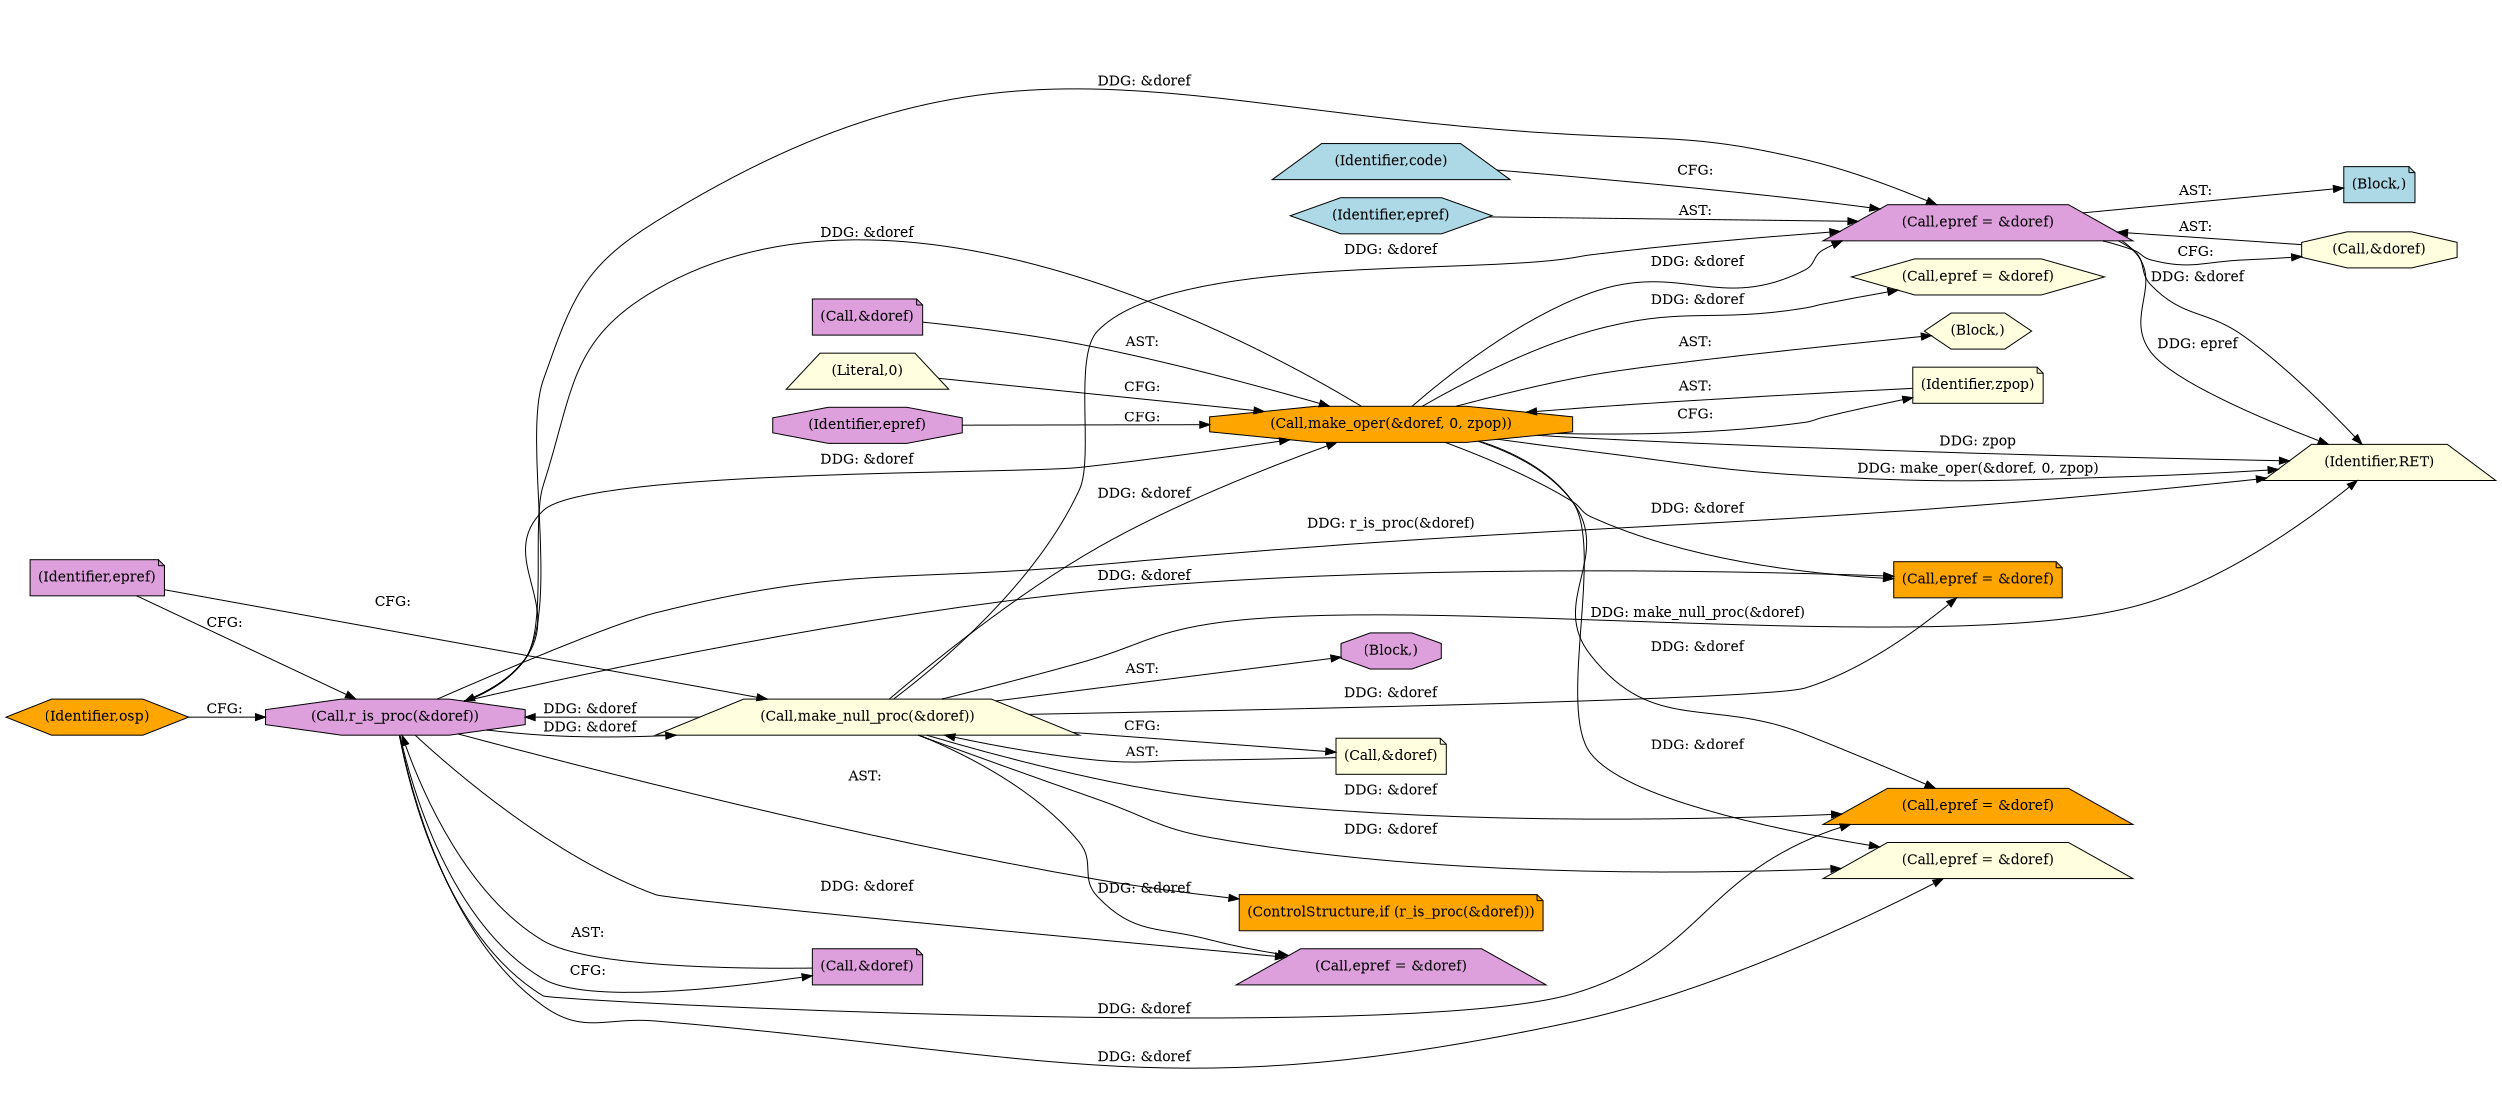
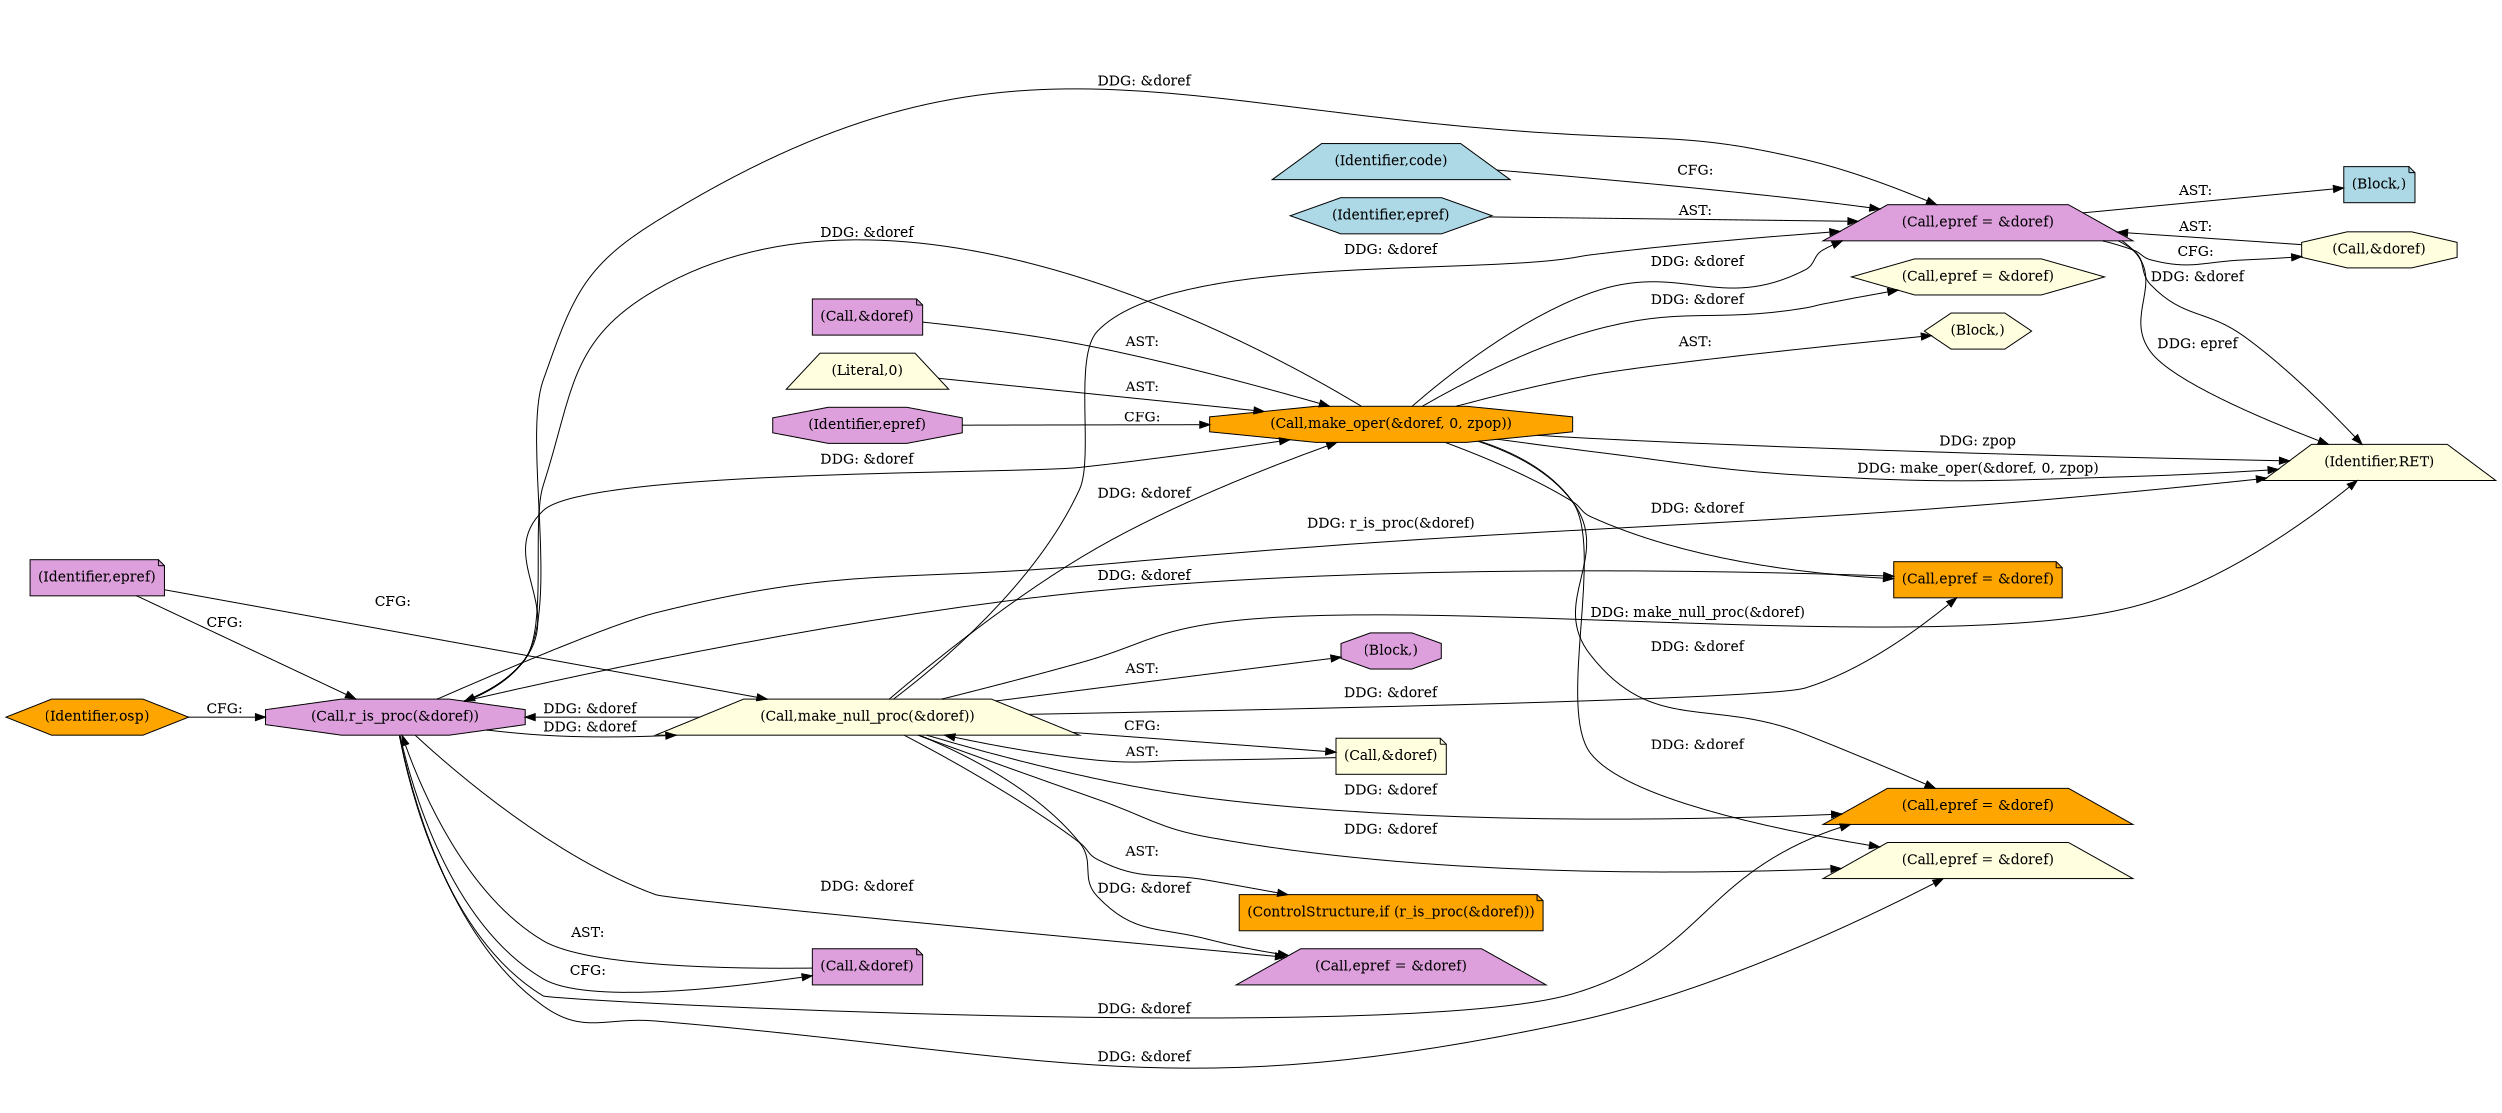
(1978, 385) -> none
(1145, 388) -> (1145, 388)
(841, 828) -> (1095, 858)
